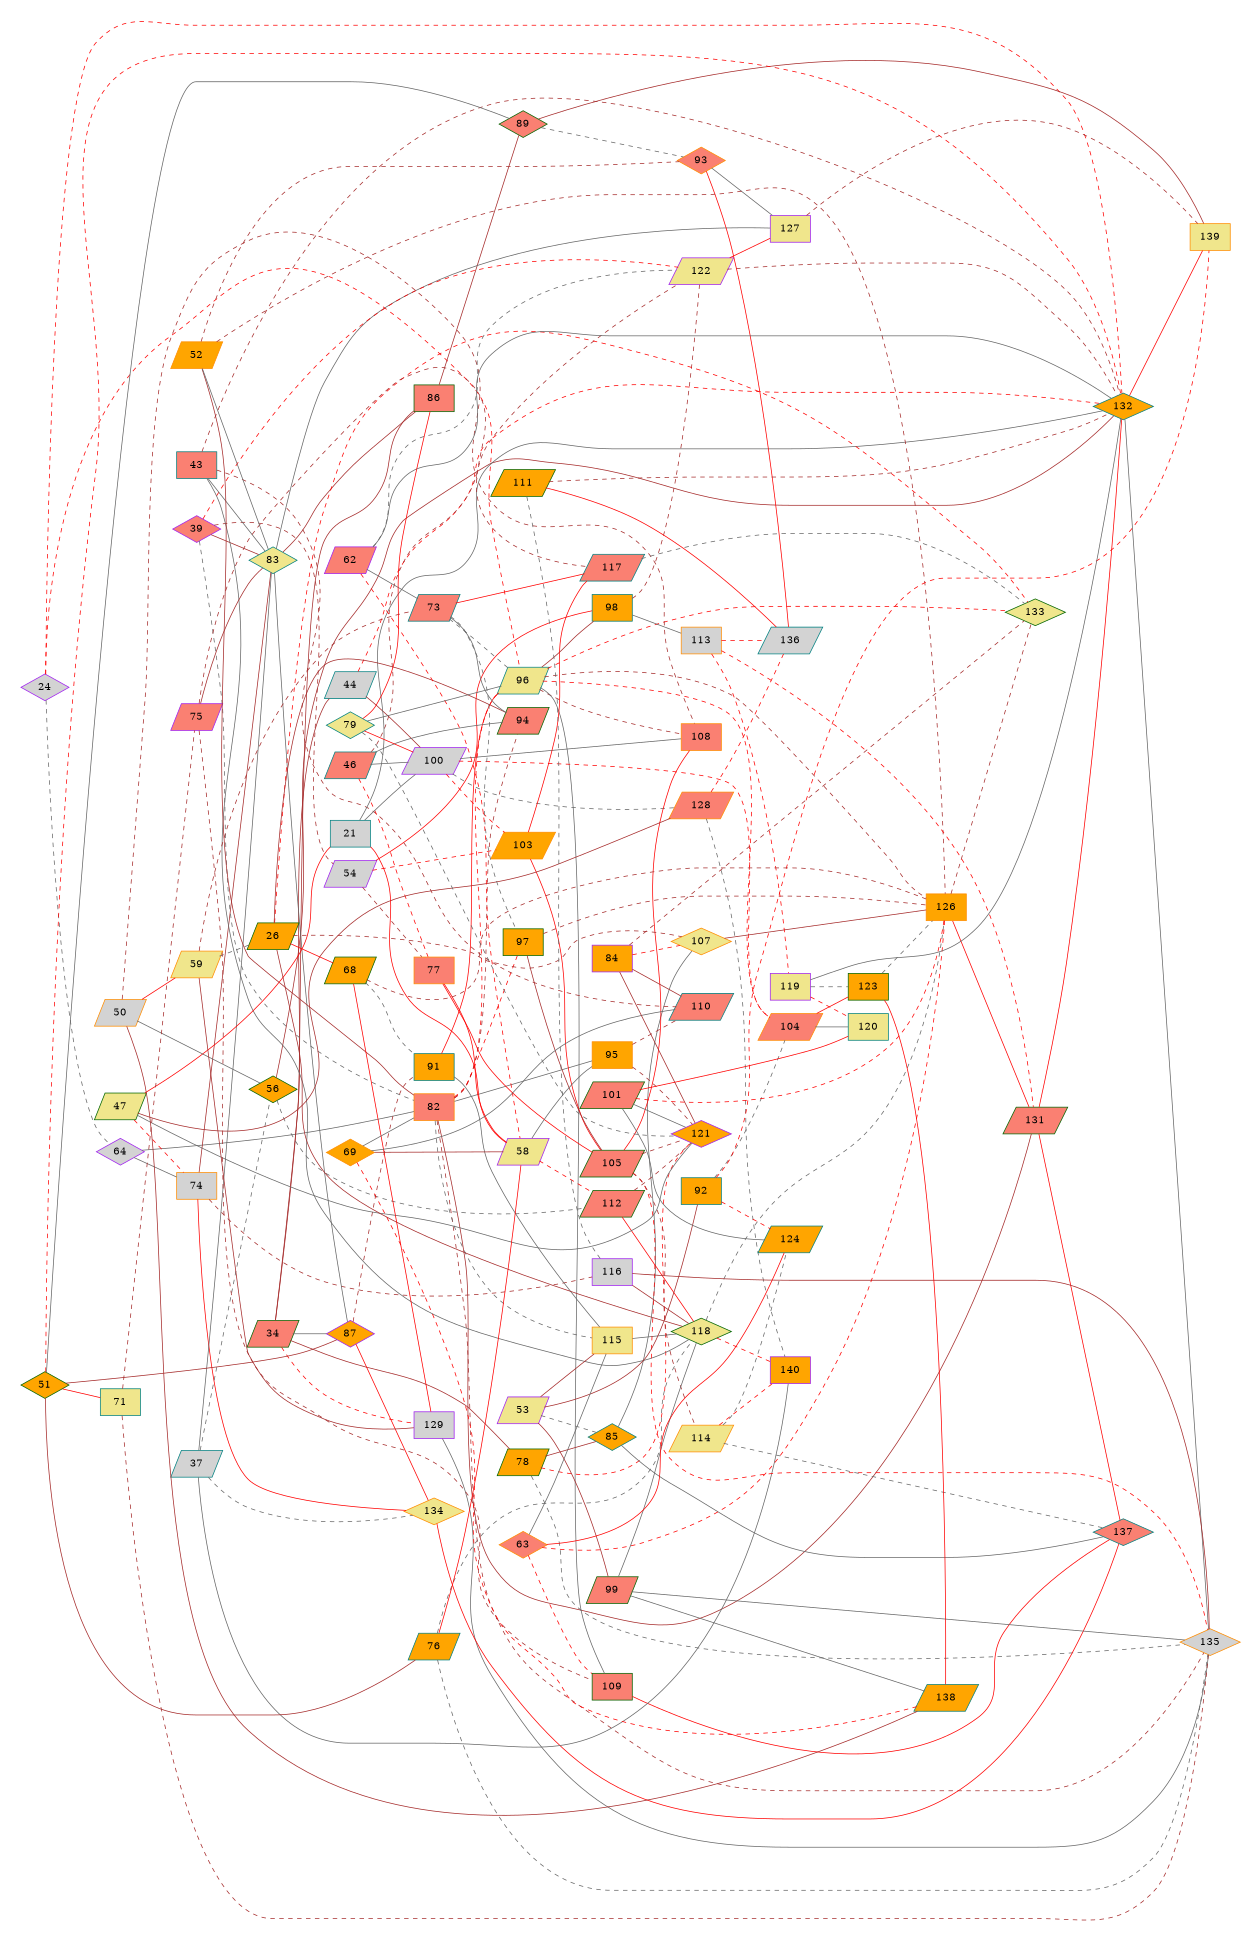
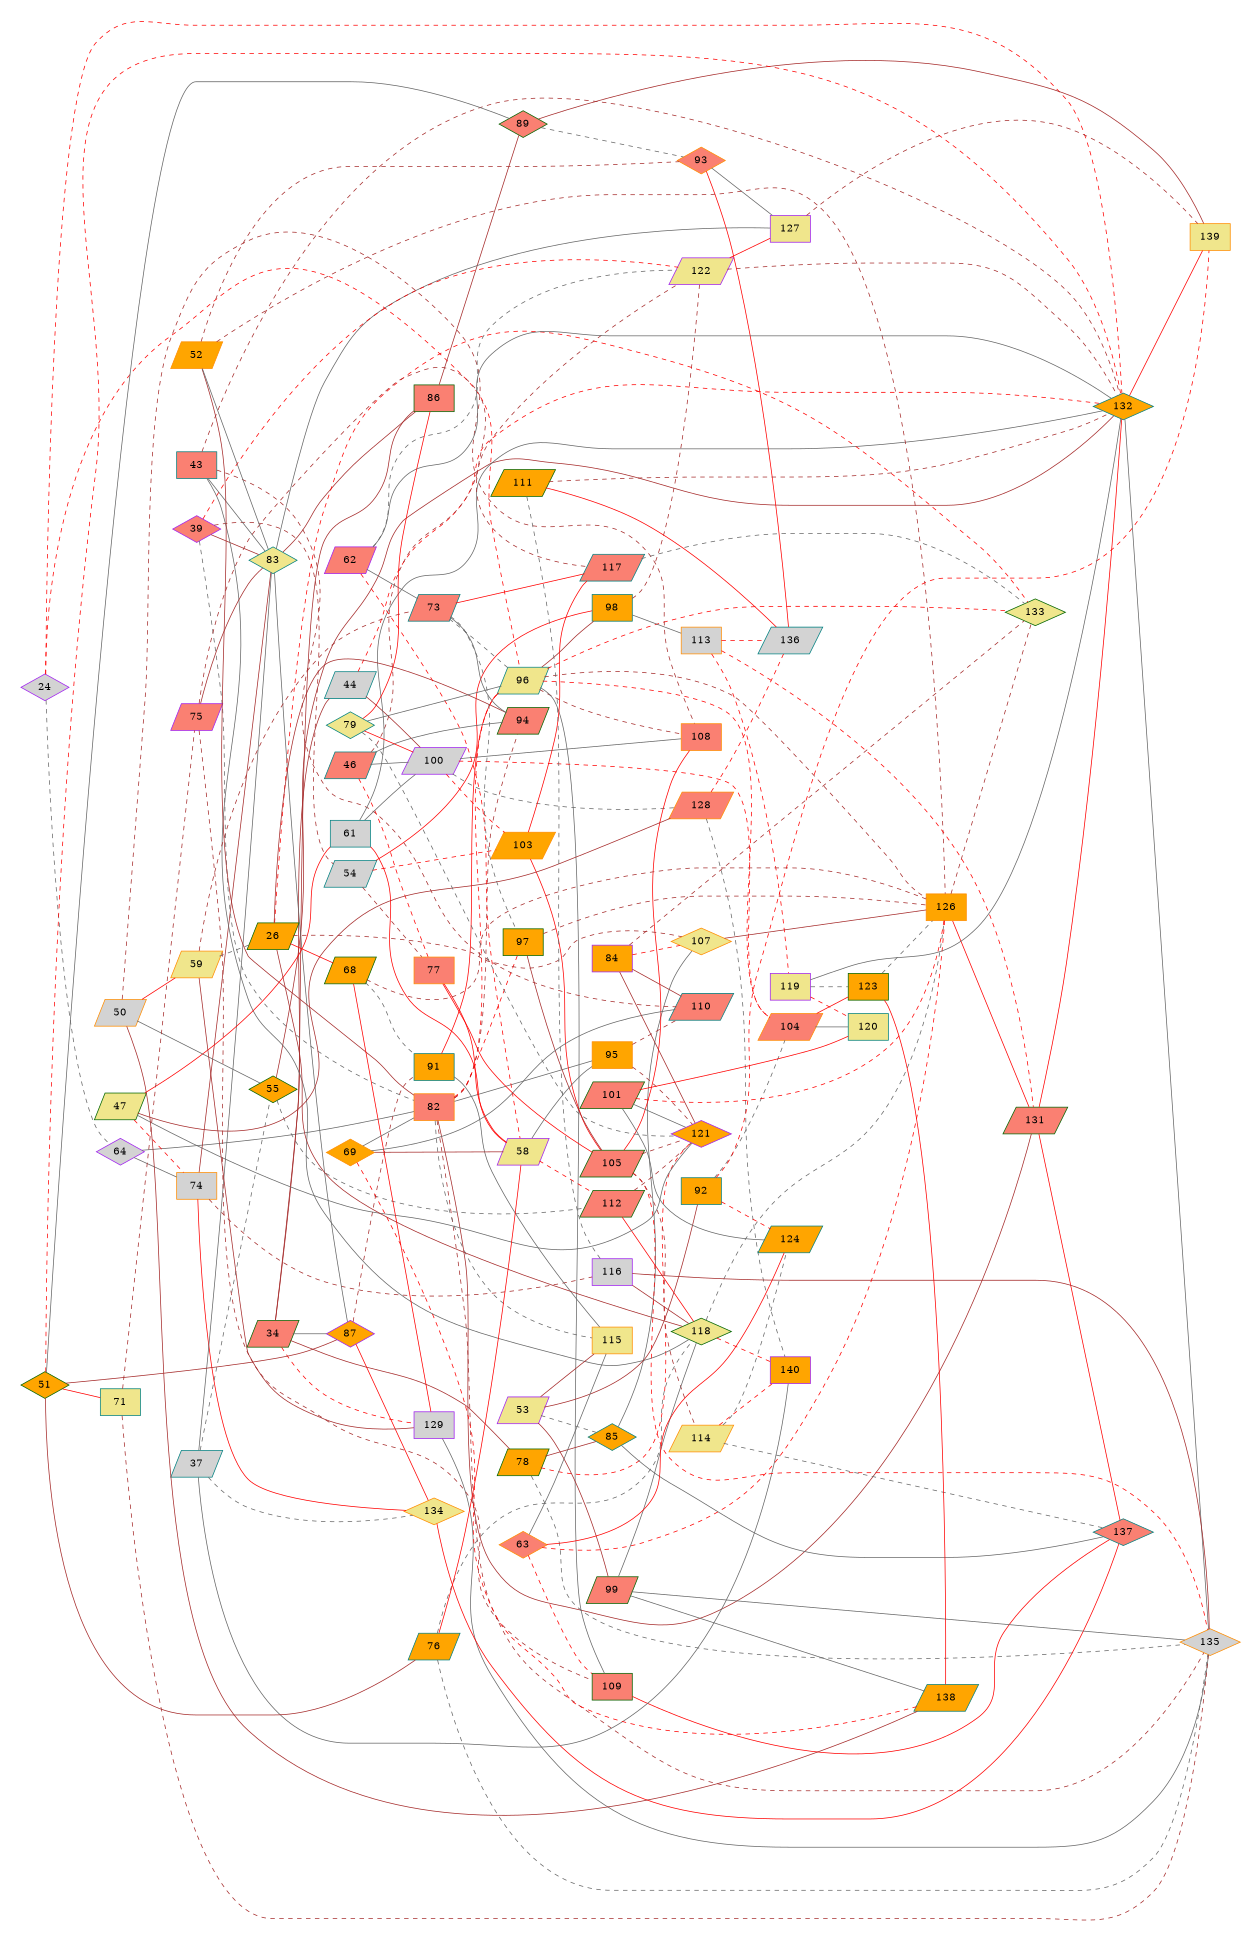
(350, 834) -> (350, 834)
(350, 874) -> (350, 874)
(273, 1089) -> (273, 1089)
(654, 1336) -> none
